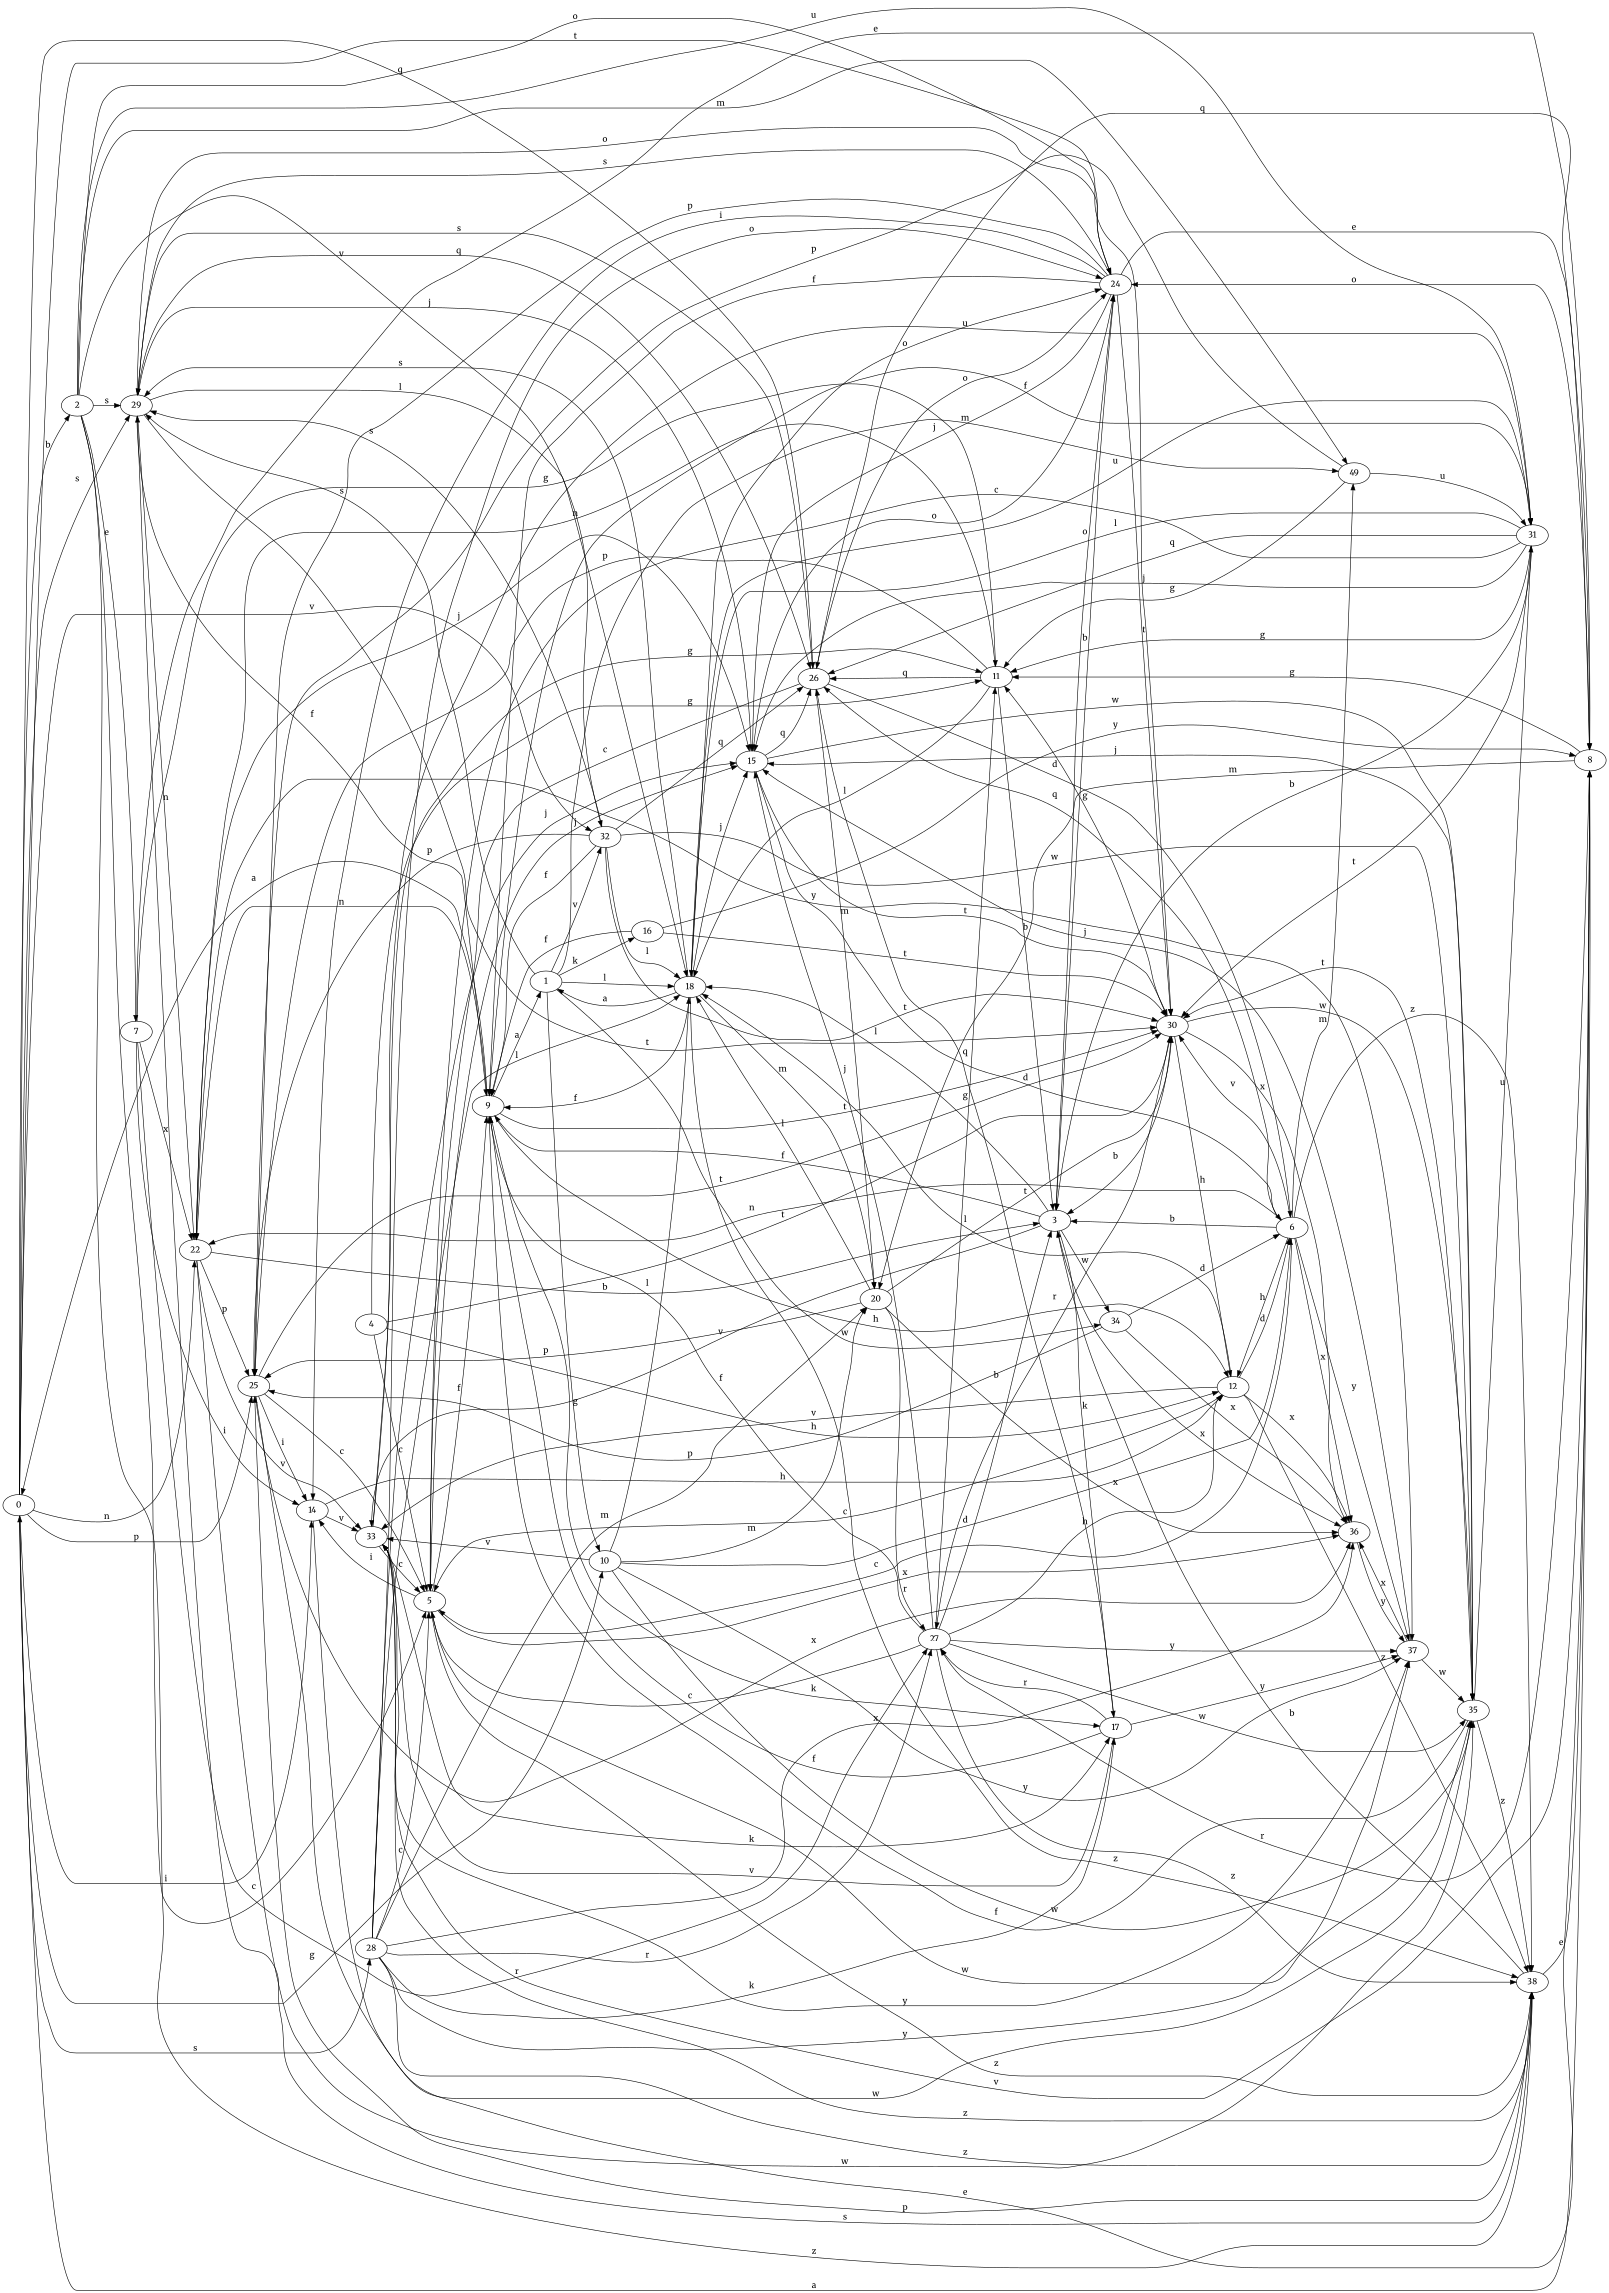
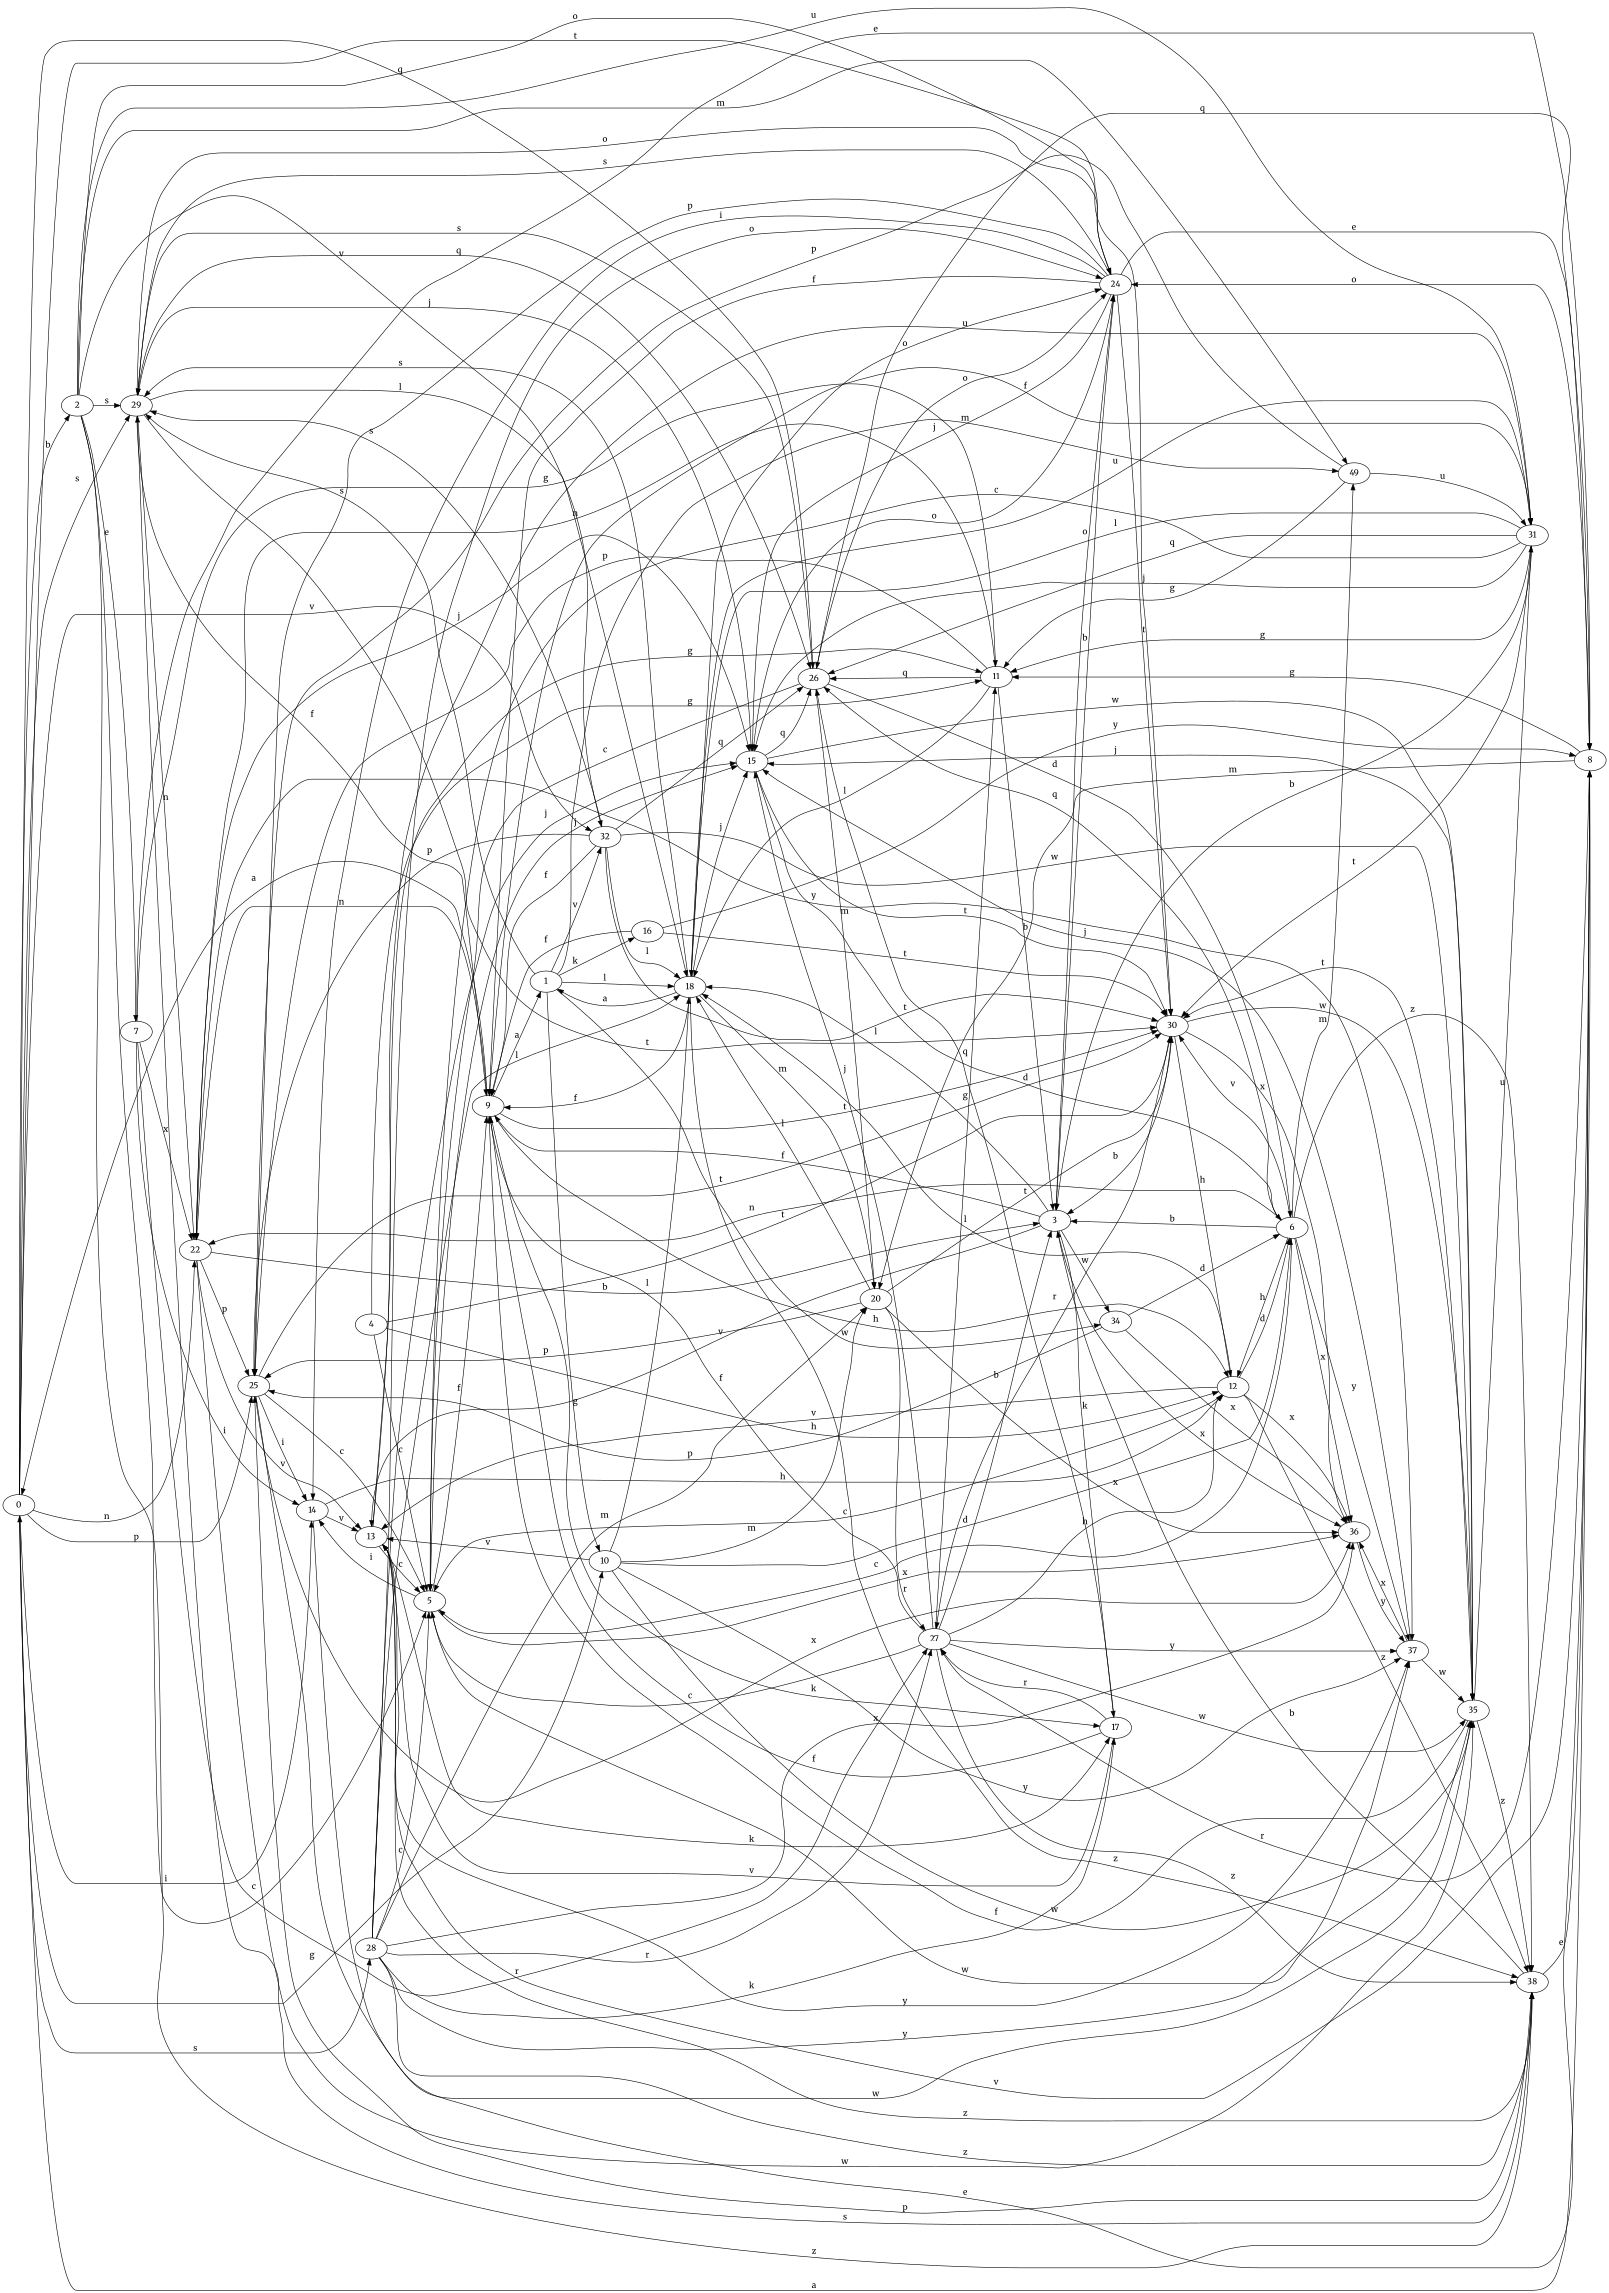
(1112, 862) -> none
(371, 1537) -> (371, 1537)
(1268, 1691) -> none
(904, 2020) -> none
